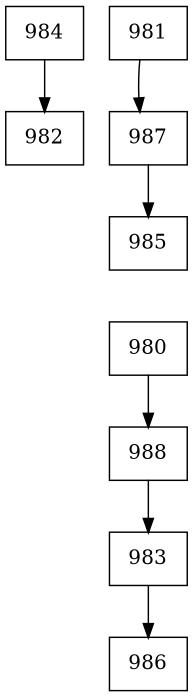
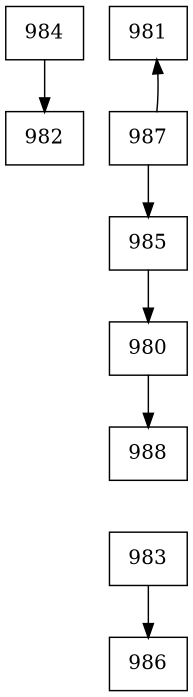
(139, 79) -> (158, 93)
none -> (148, 289)
(148, 499) -> none
